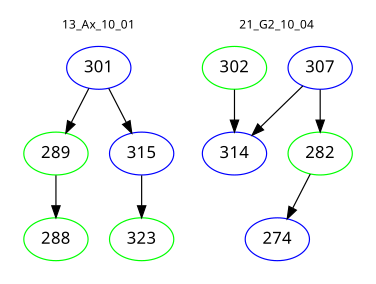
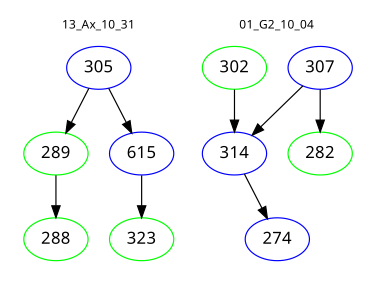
(99, 26) -> (99, 26)
(277, 26) -> (277, 26)
(99, 68) -> (99, 68)
(142, 154) -> (142, 154)
(302, 191) -> (253, 191)
